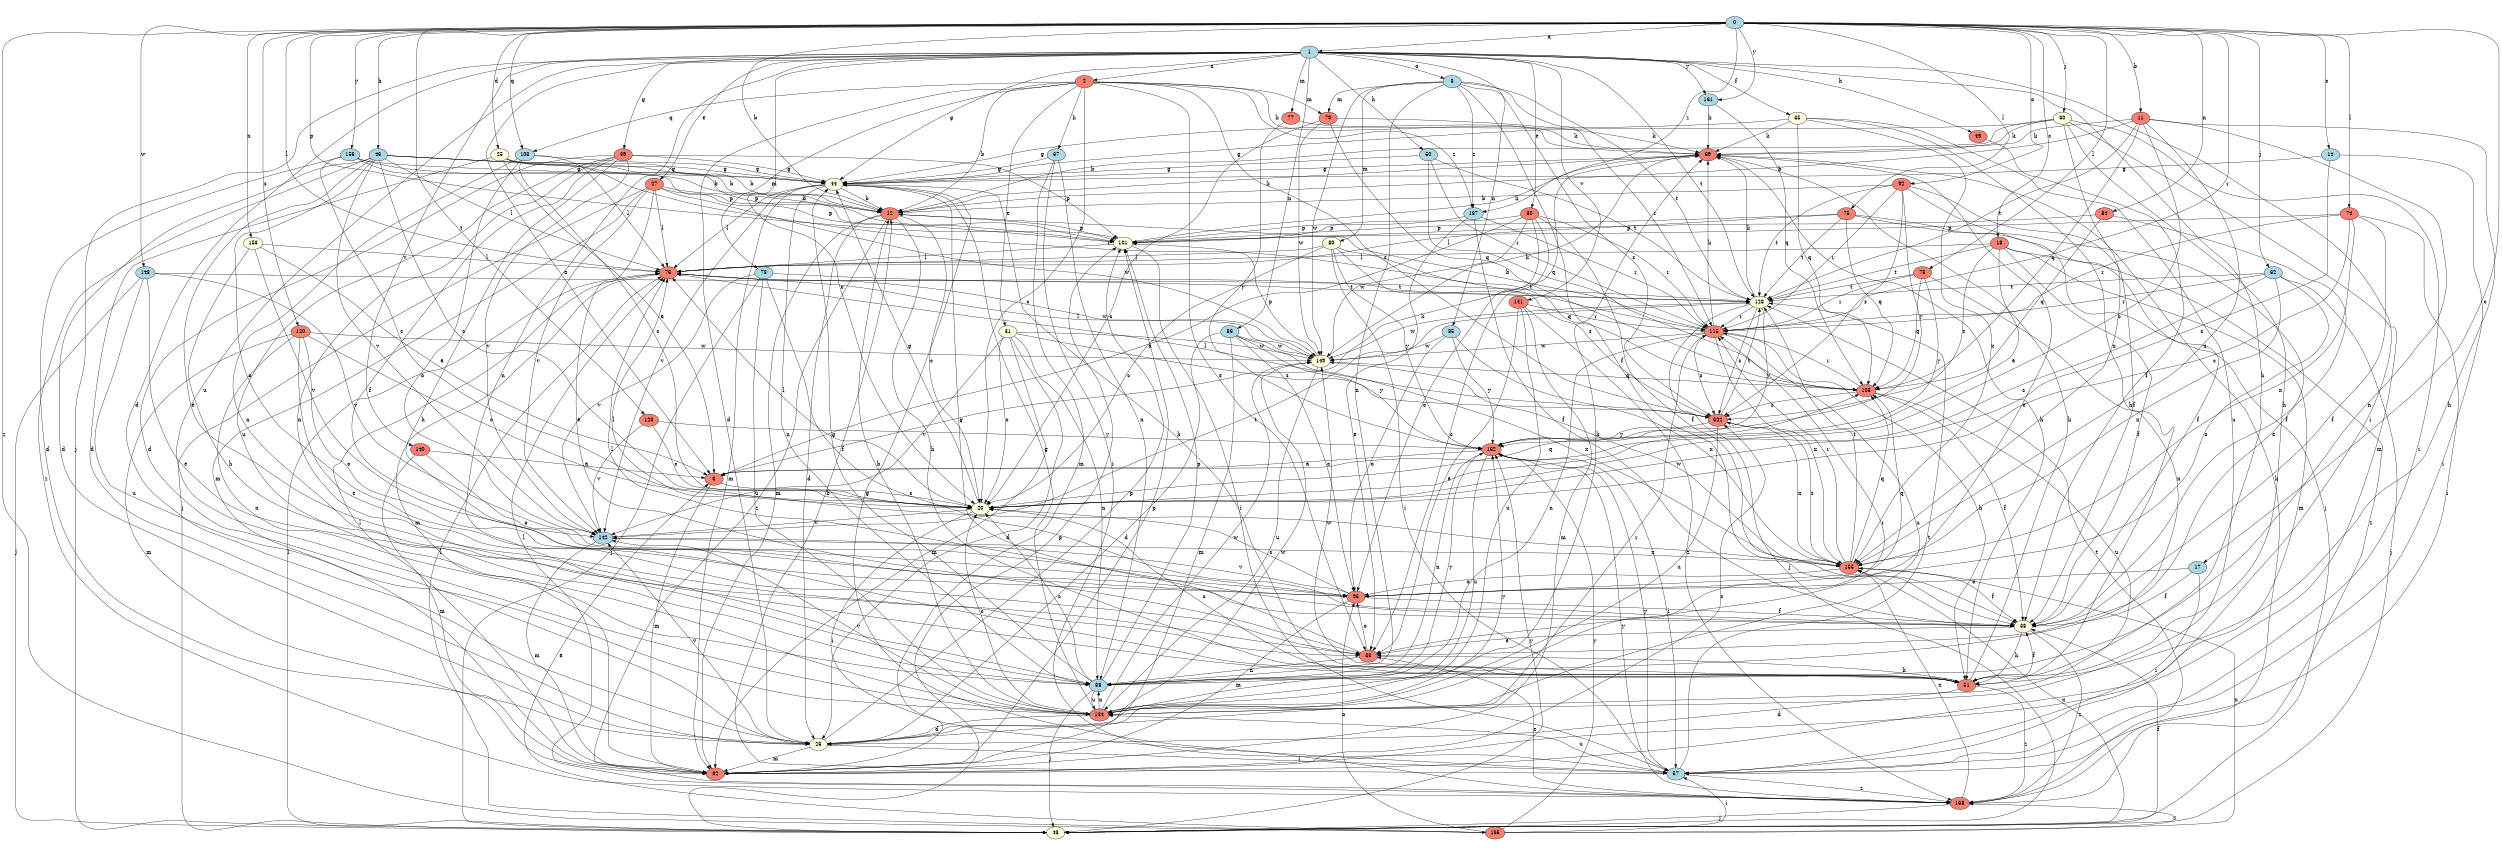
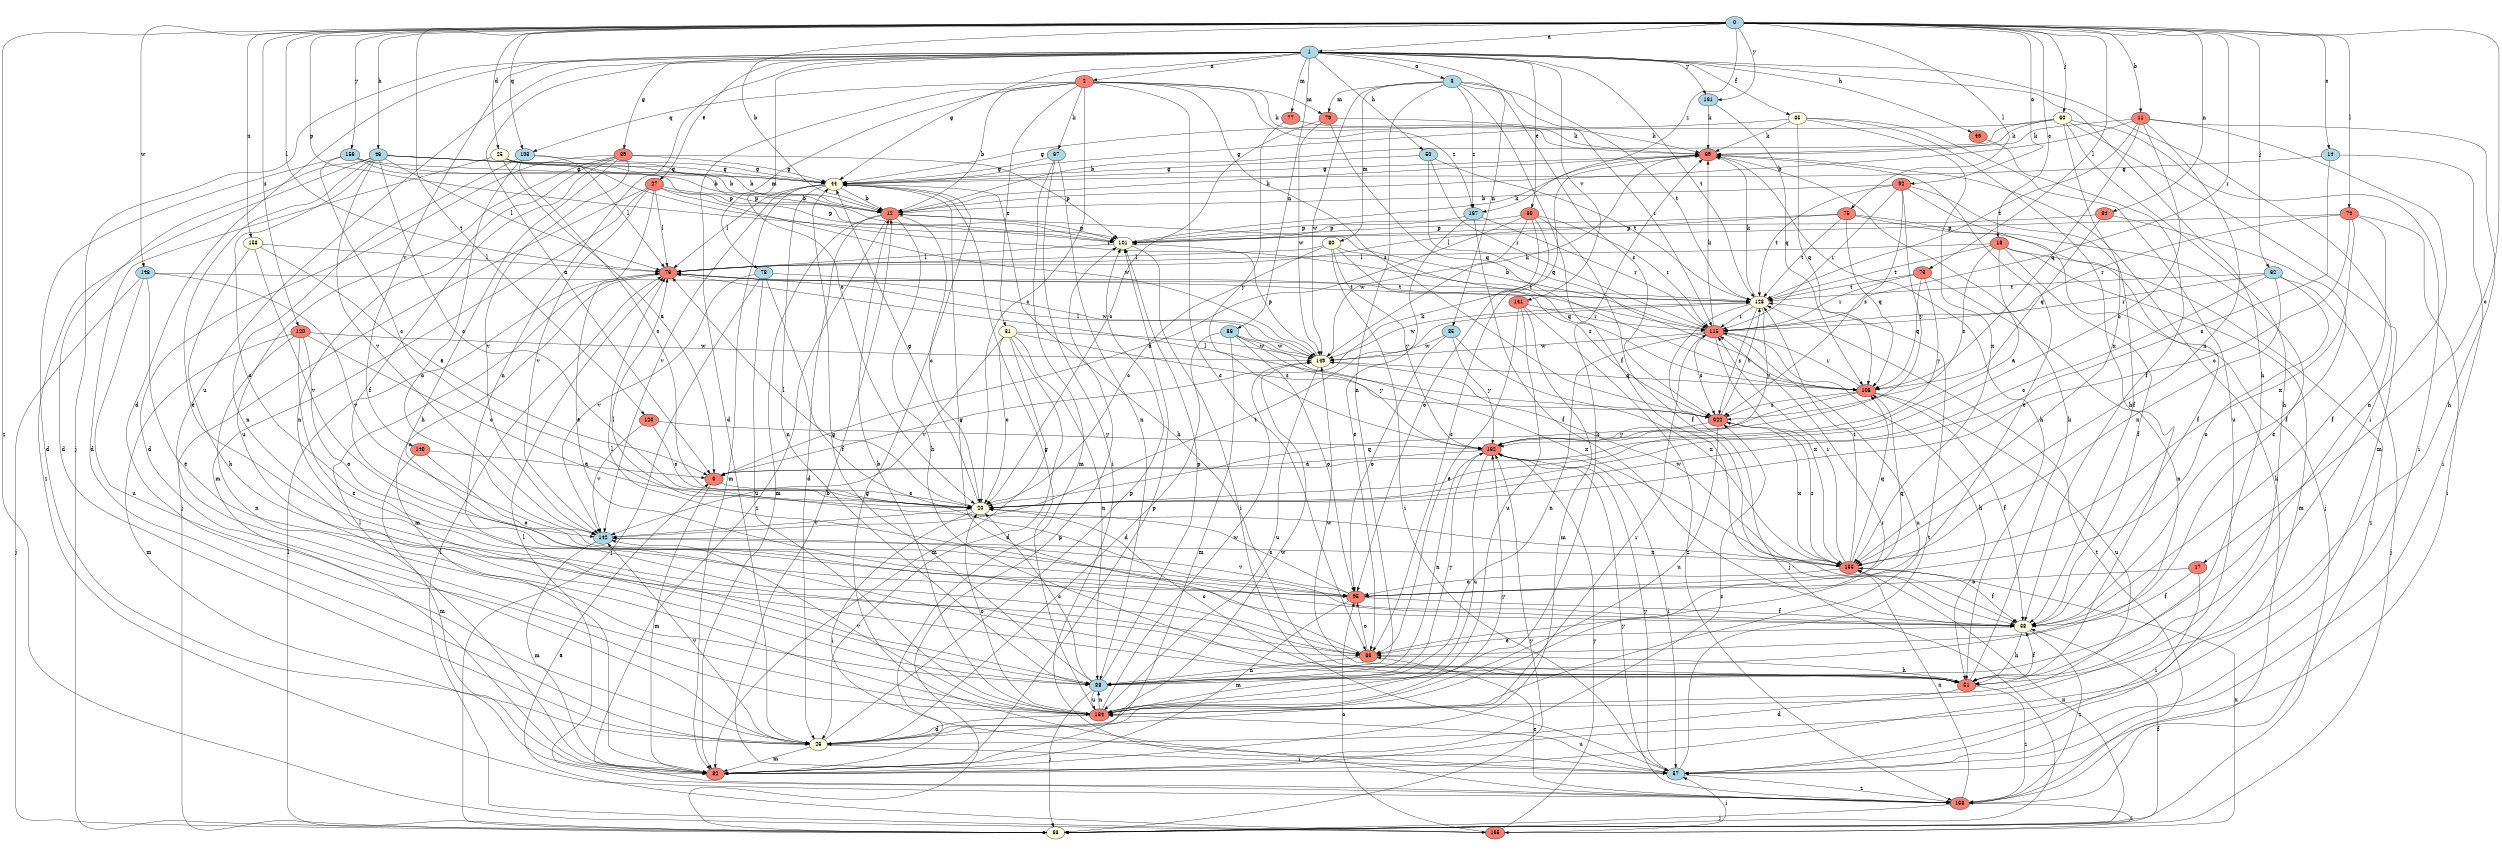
(1426, 468) -> (1403, 441)
(2198, 568) -> (2198, 568)
(1942, 830) -> (1902, 830)
(1056, 833) -> (1056, 833)
